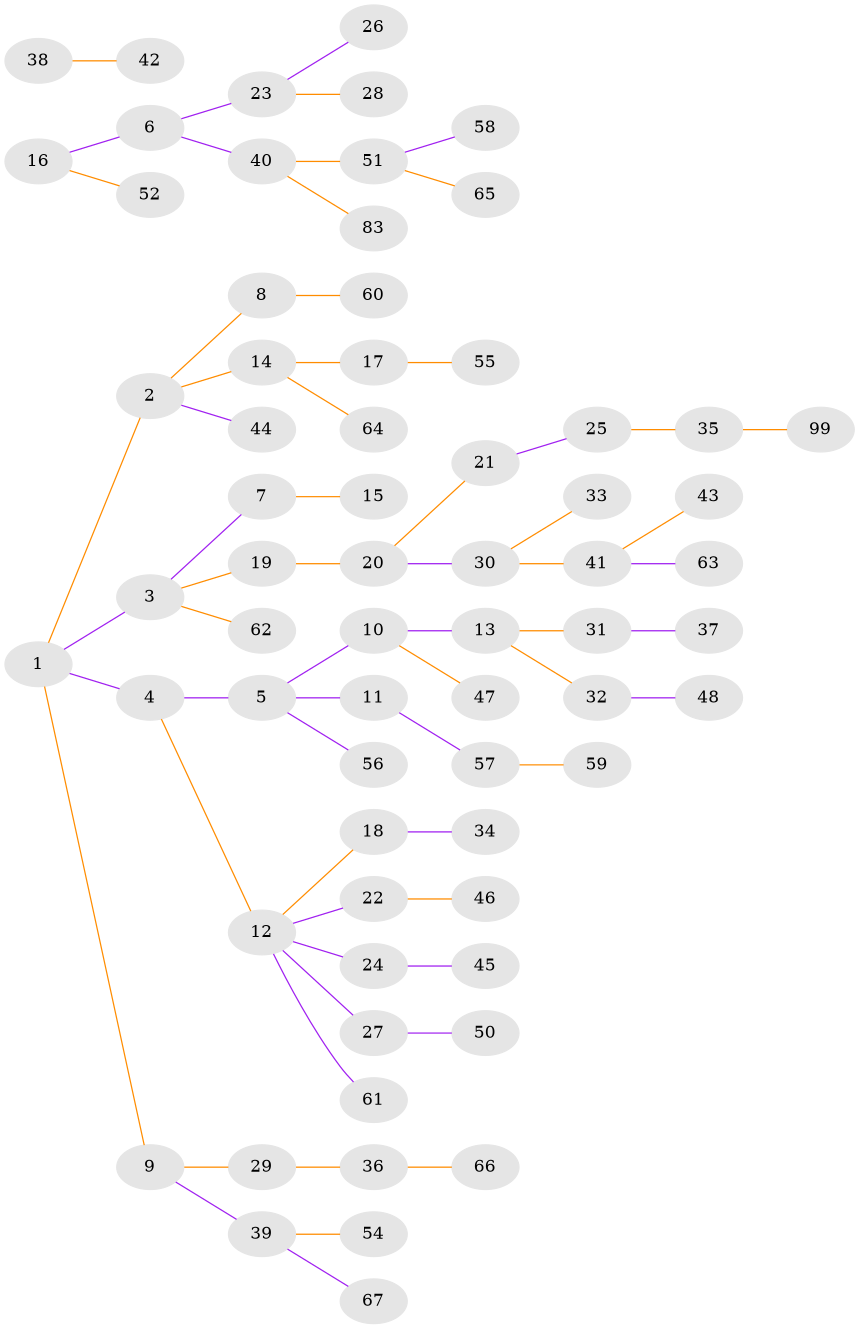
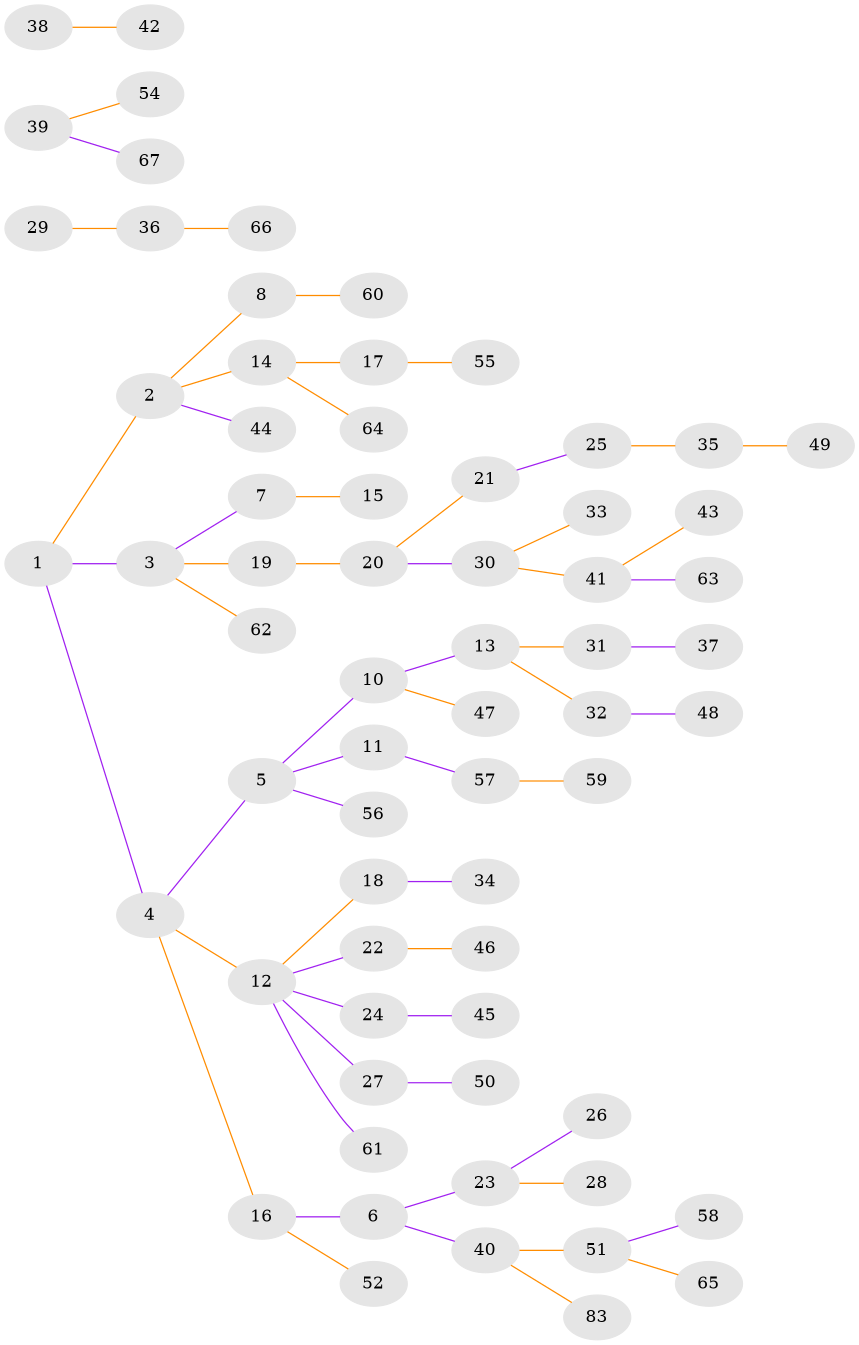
(821, 430) -> (821, 446)
none -> (206, 1066)
(150, 1167) -> none
